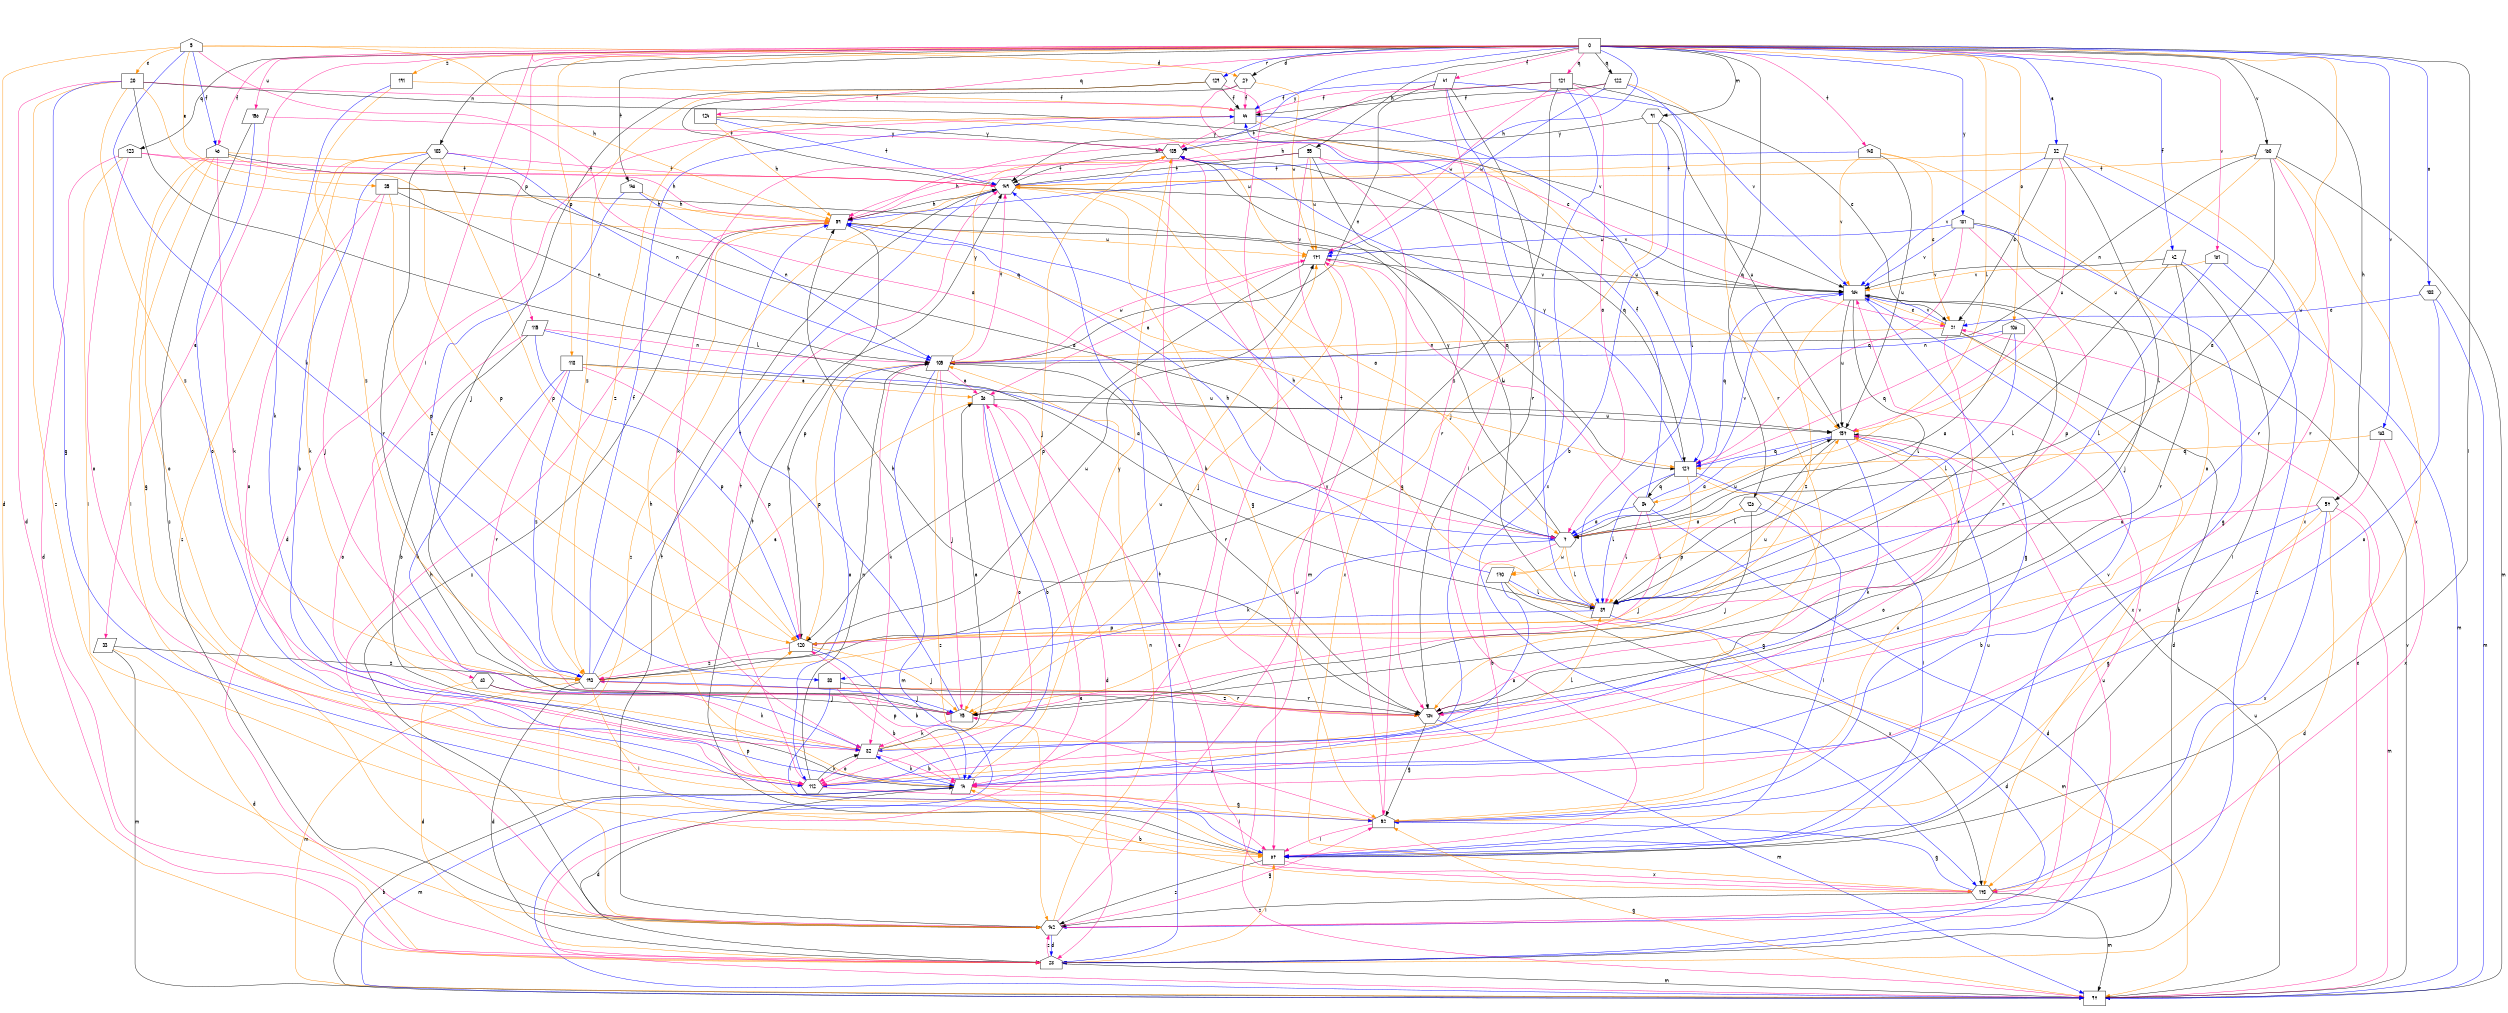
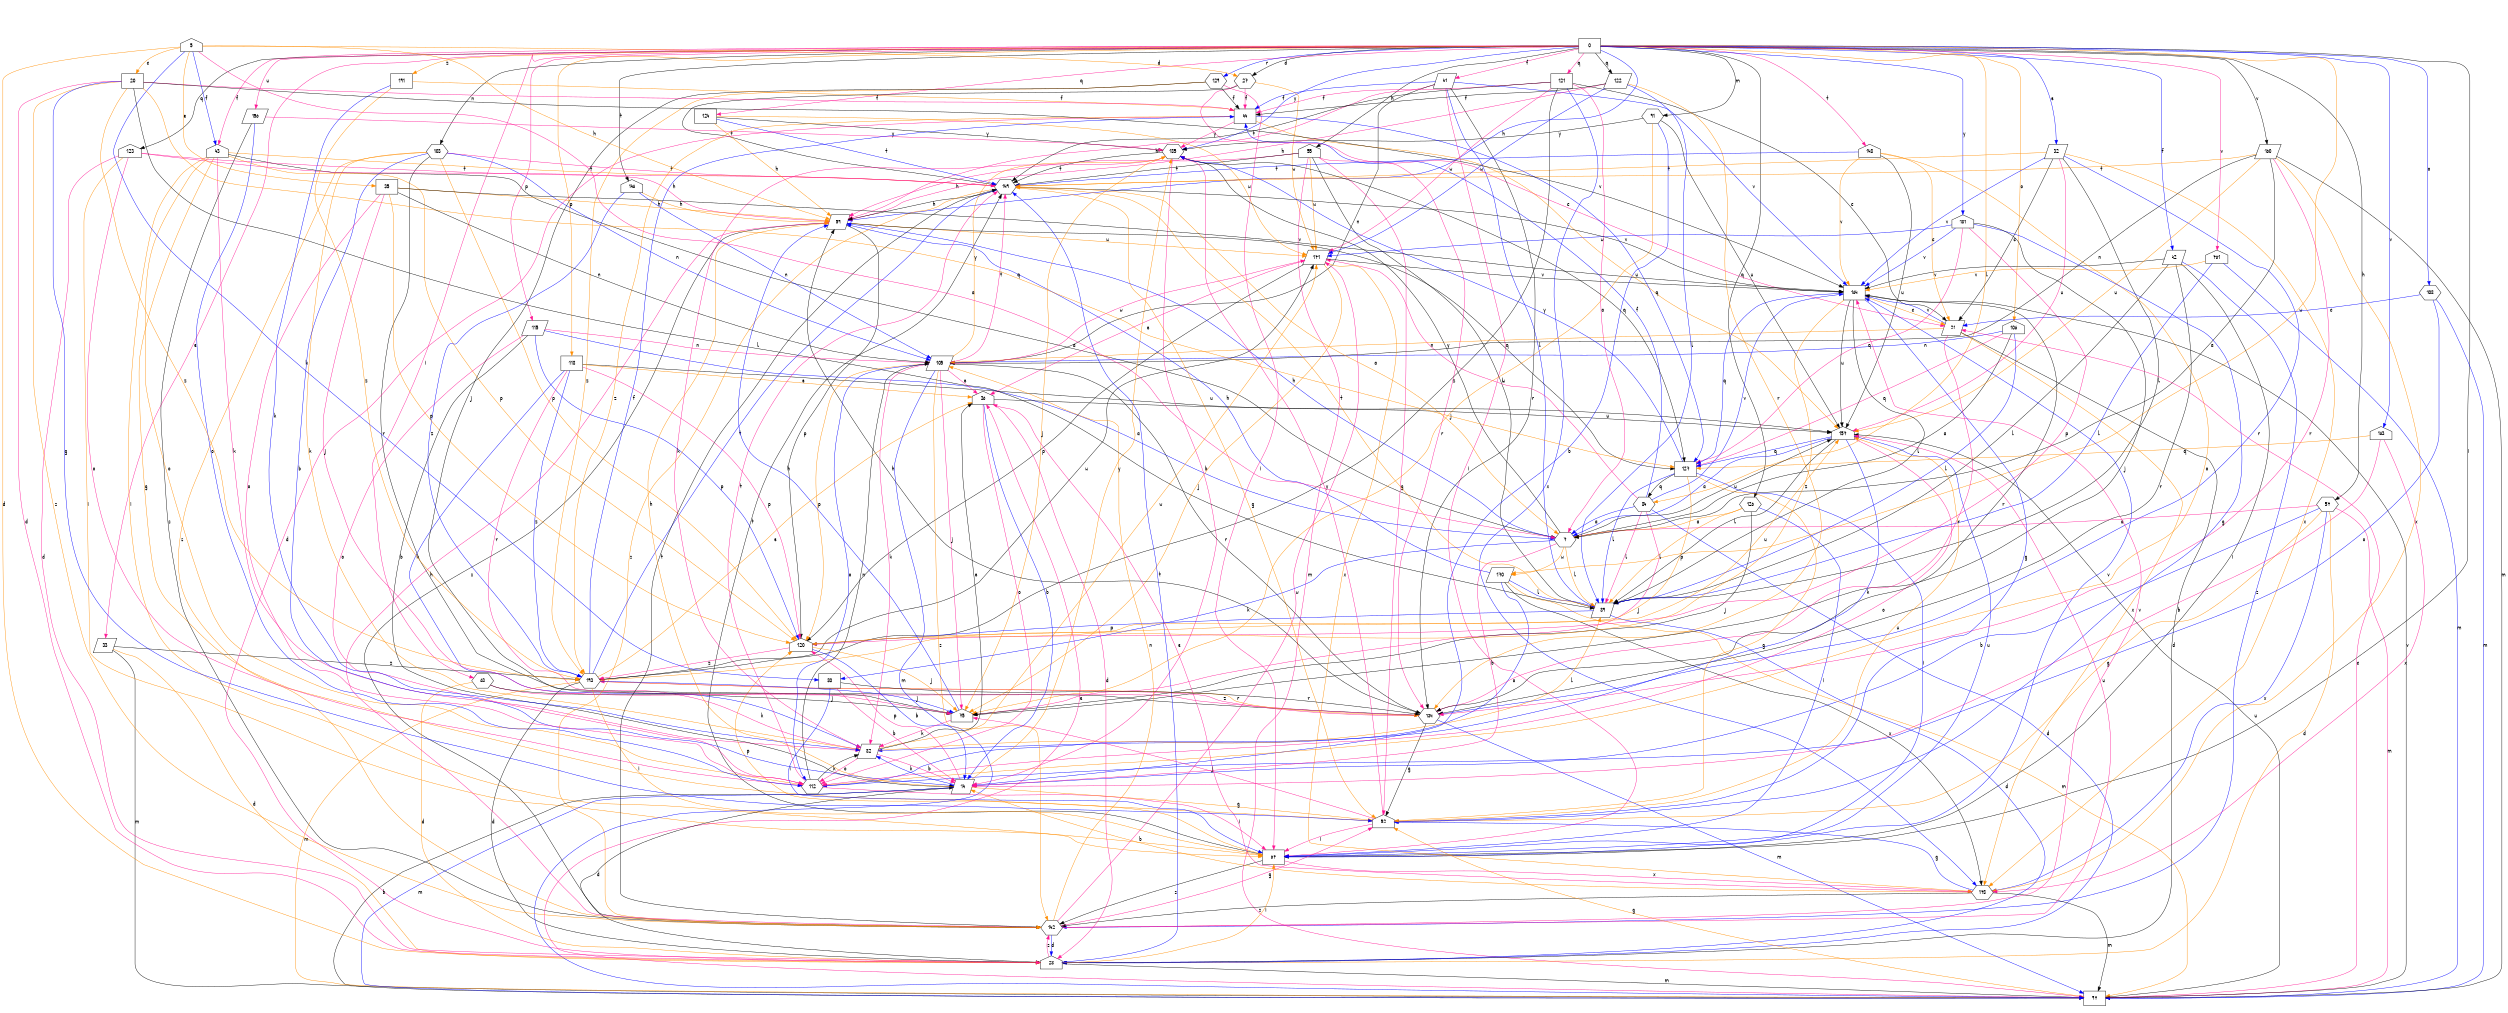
(217, 152) -> (217, 152)
(2217, 257) -> (2217, 257)
